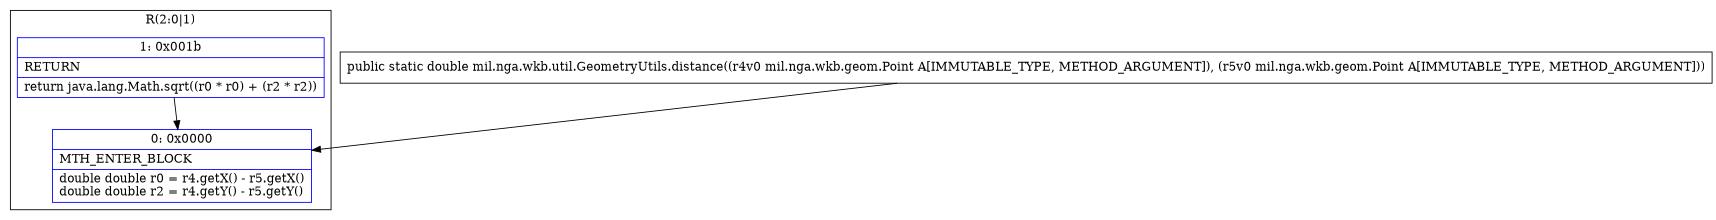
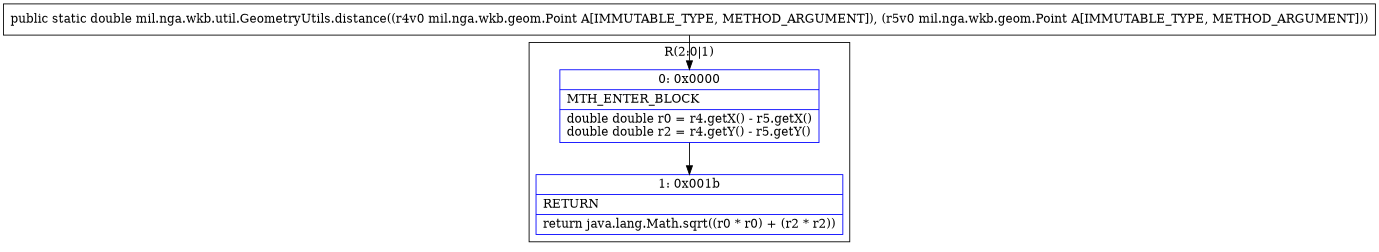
(175, 109) -> (689, 154)
